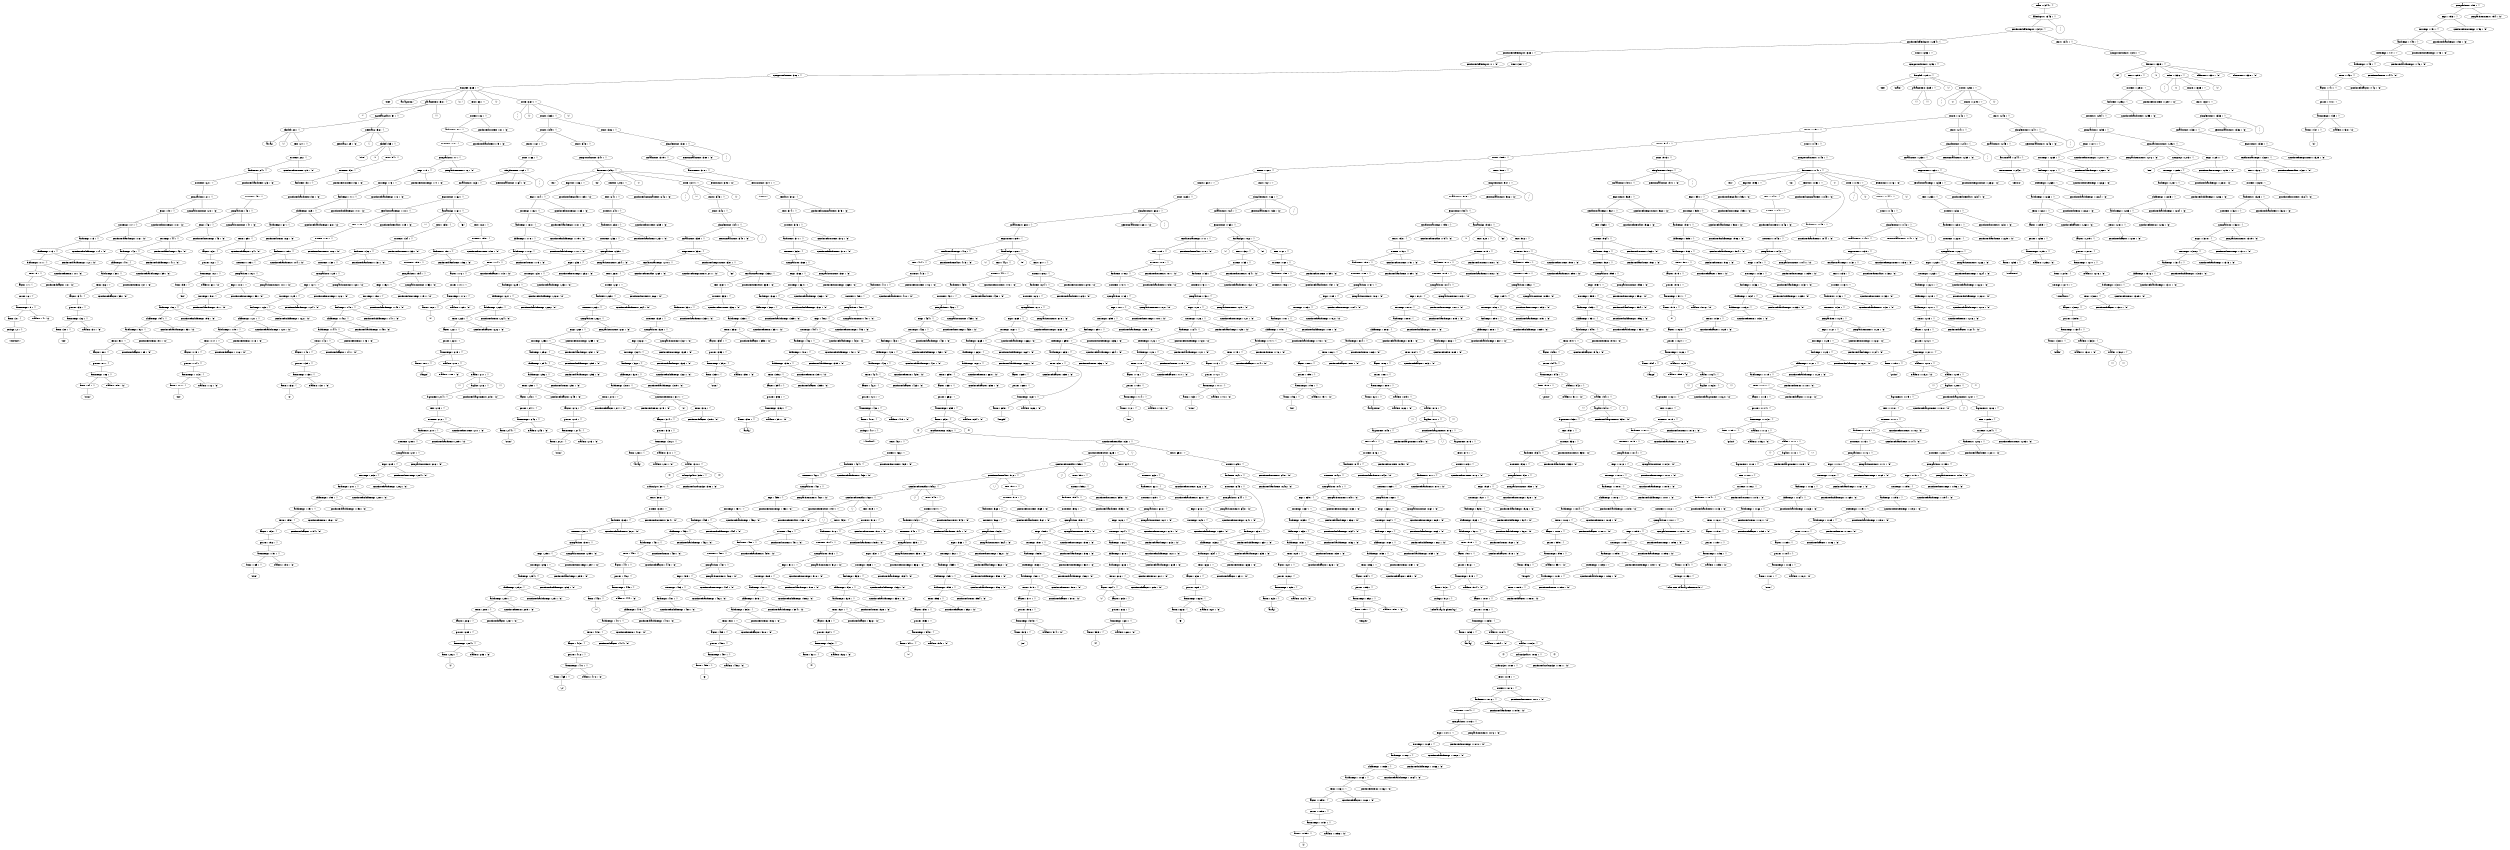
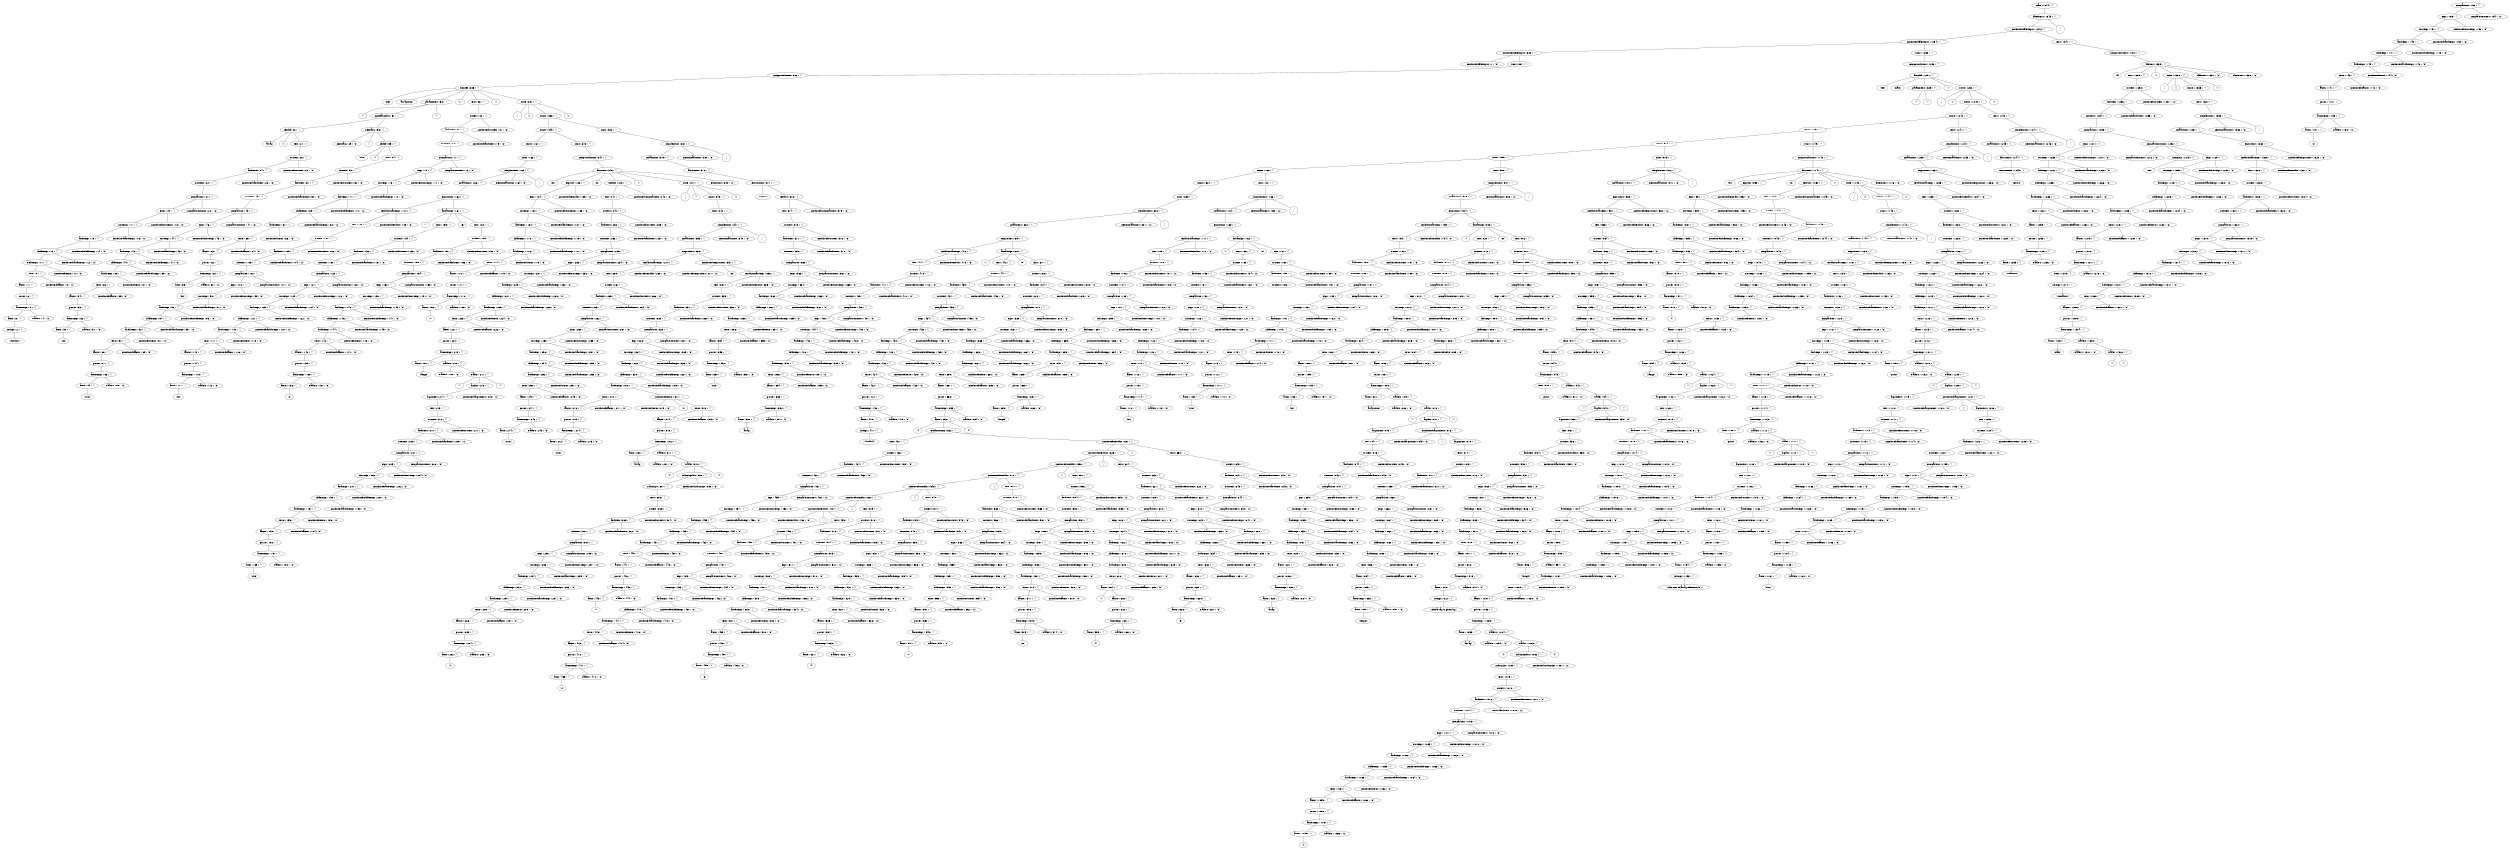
(2012, 158) -> (2012, 158)
none -> (279, 190)
(1844, 201) -> (1796, 218)
(1073, 385) -> (1039, 369)
(1261, 506) -> (1226, 526)
(1507, 711) -> (1507, 711)
